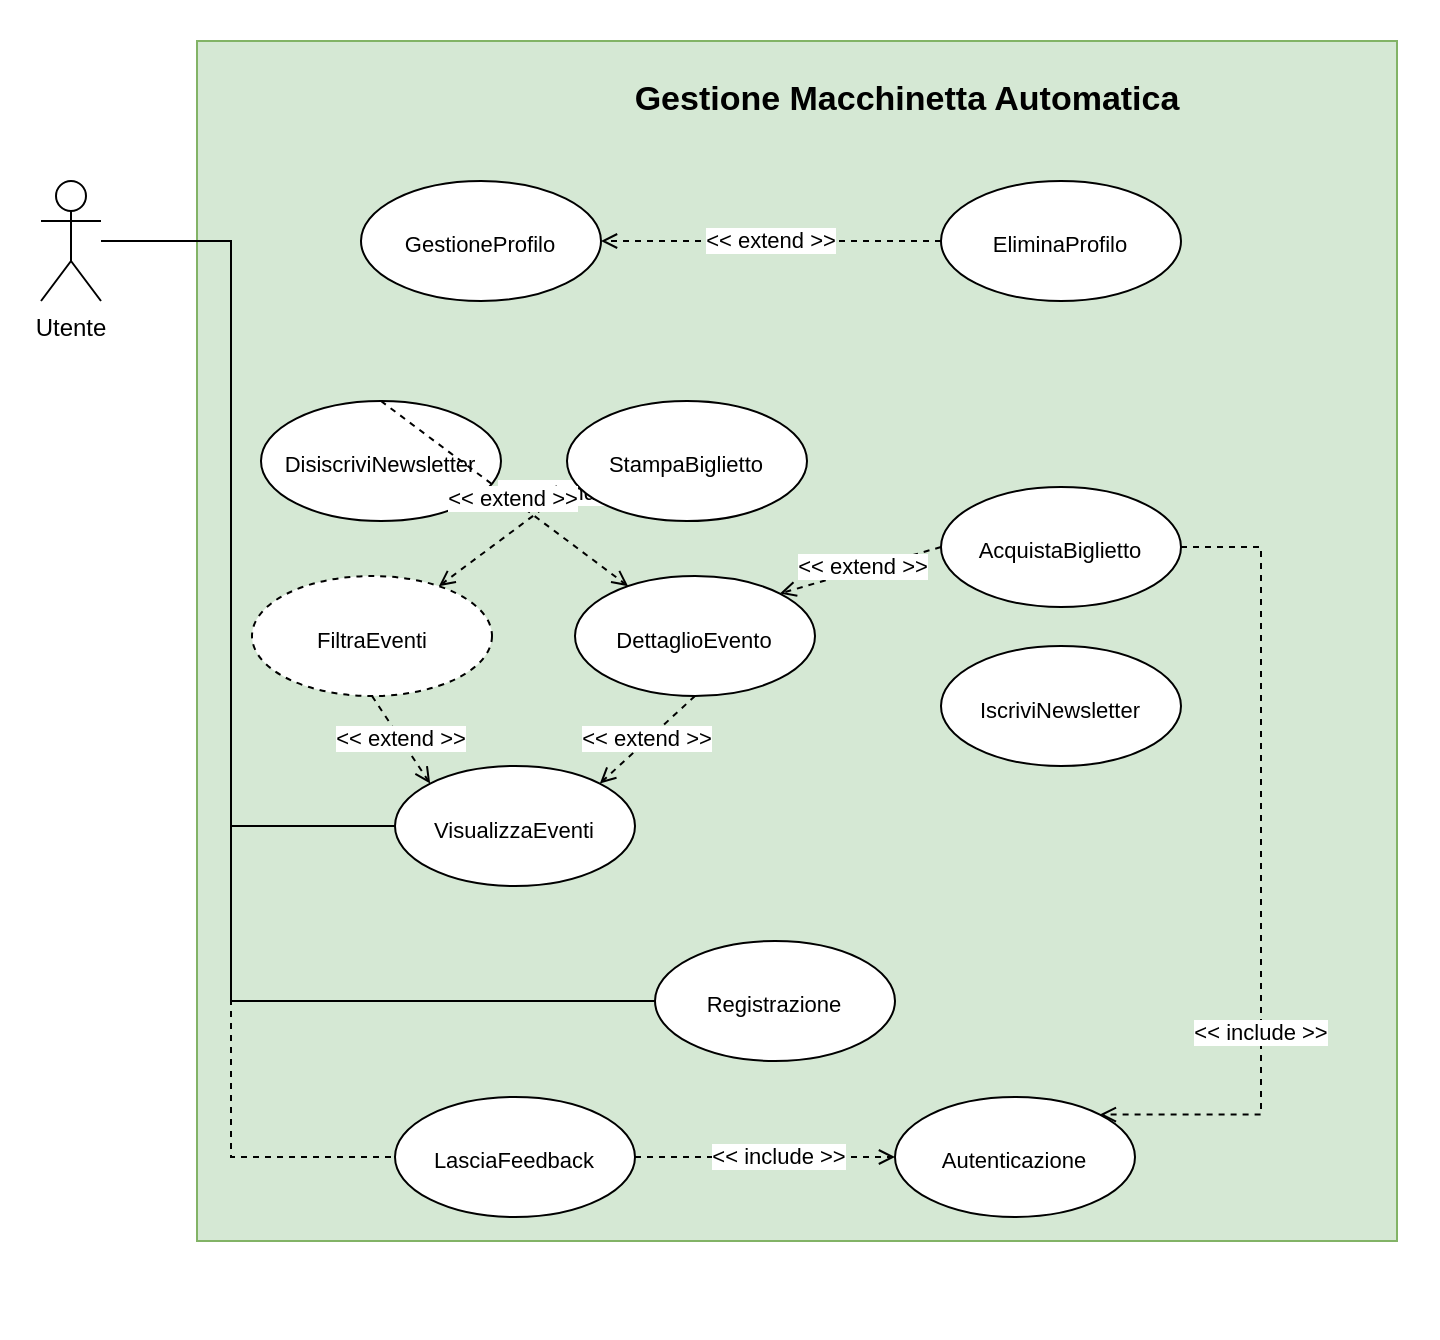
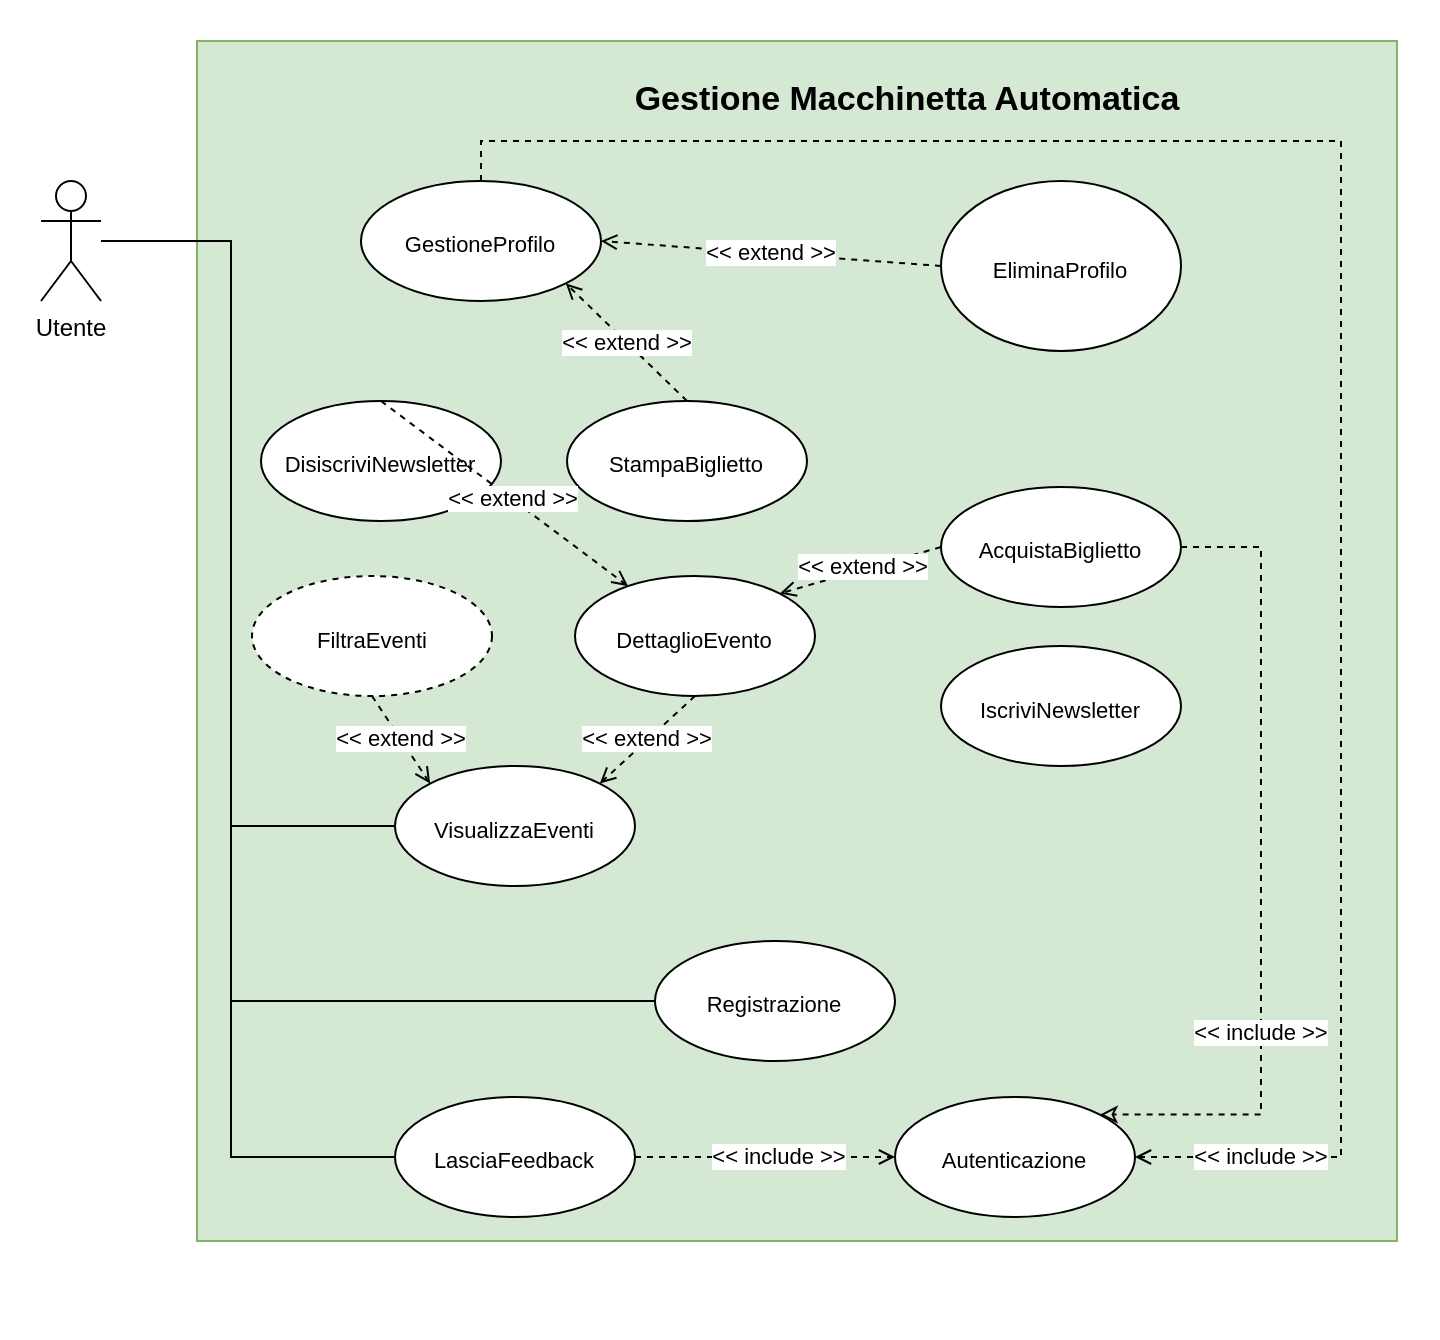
none -> (1341, 217)
(1061, 241) -> (1061, 266)
(491, 547) -> (652, 367)
(1113, 1115) -> (1115, 1115)
(237, 1157) -> (237, 1157)
